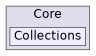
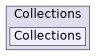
(48, 15) -> (48, 15)
